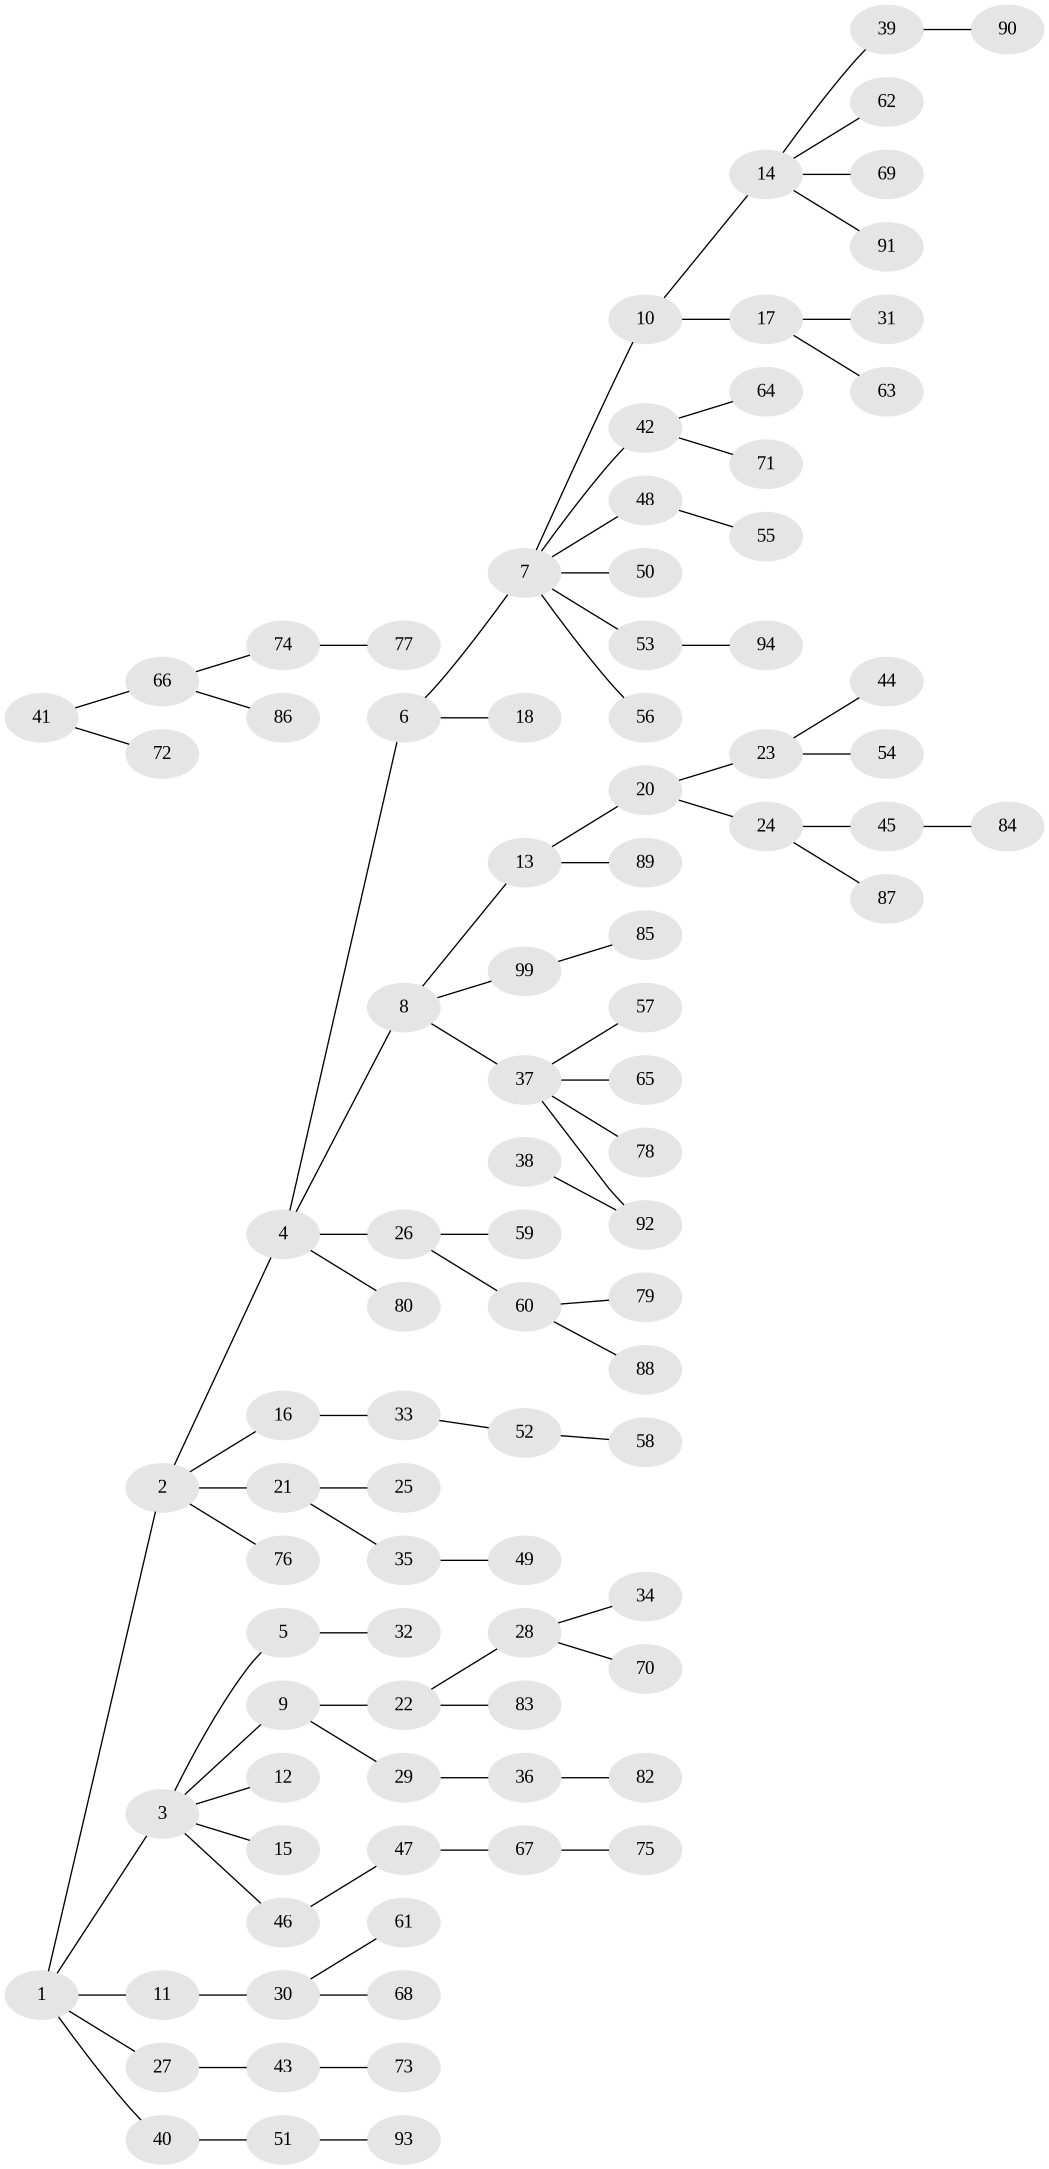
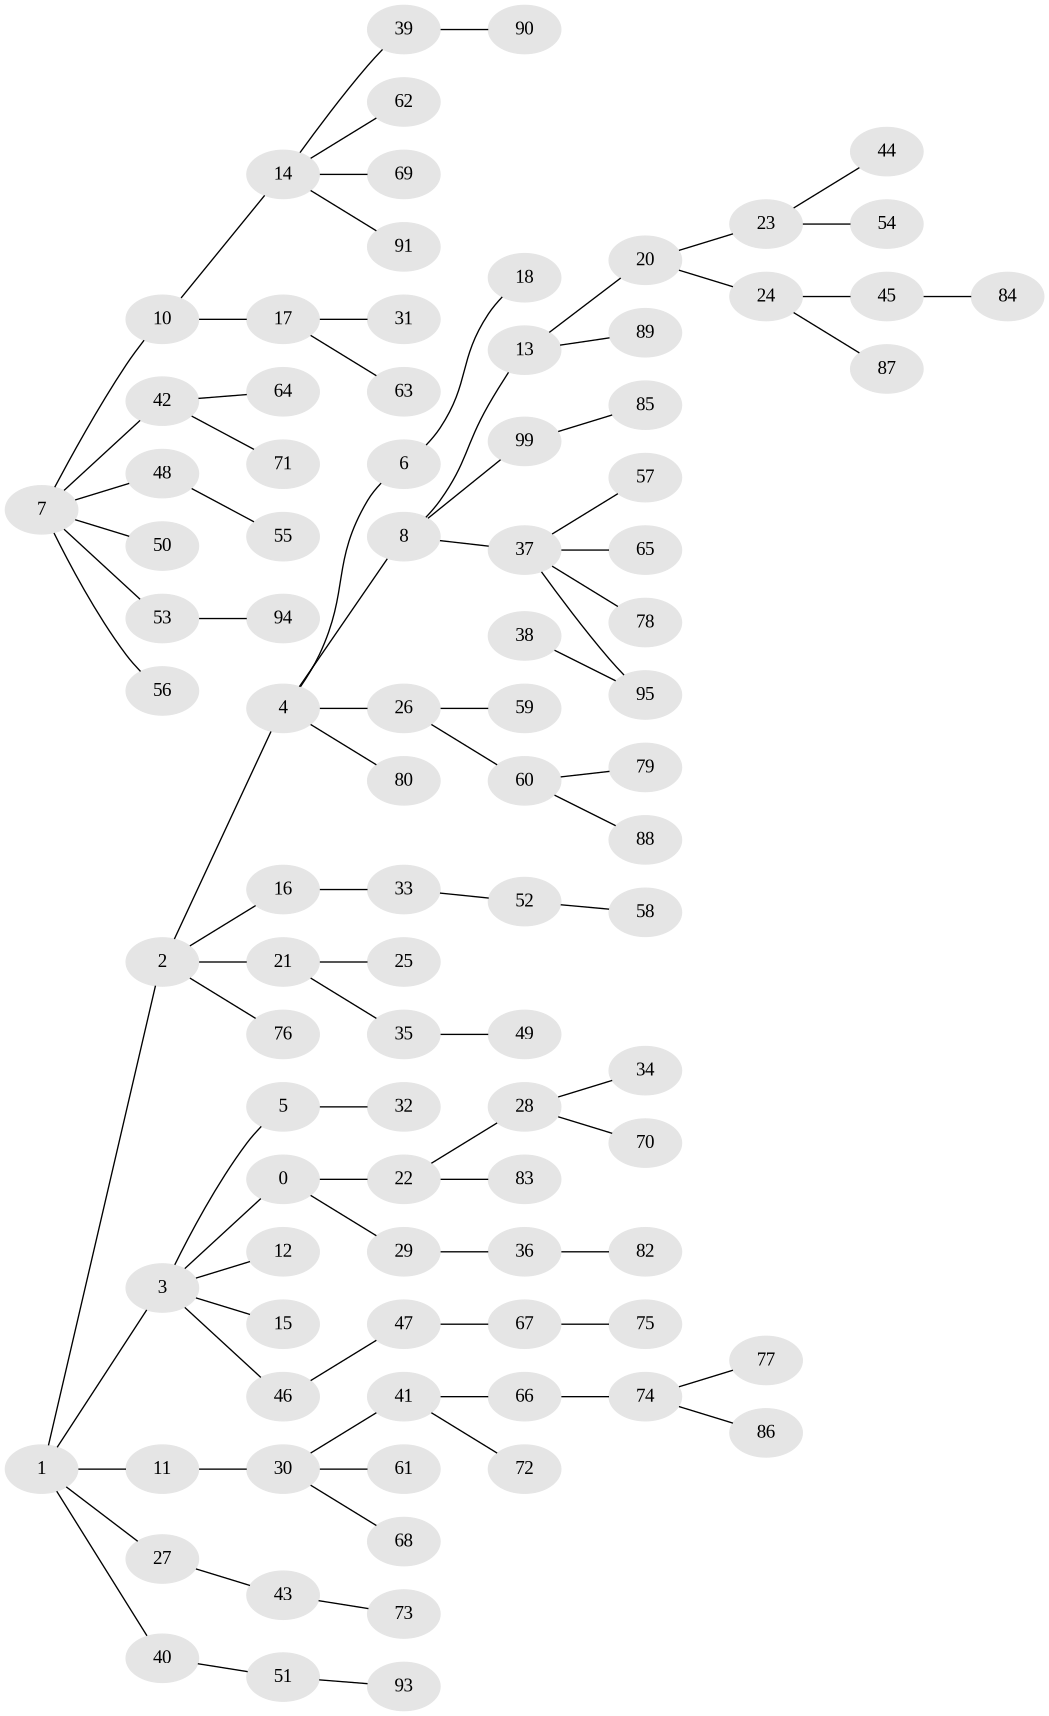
(468, 648) -> none
(223, 700) -> (706, 1415)
(645, 1225) -> (645, 695)
none -> (343, 1433)
(283, 1705) -> (283, 1179)
